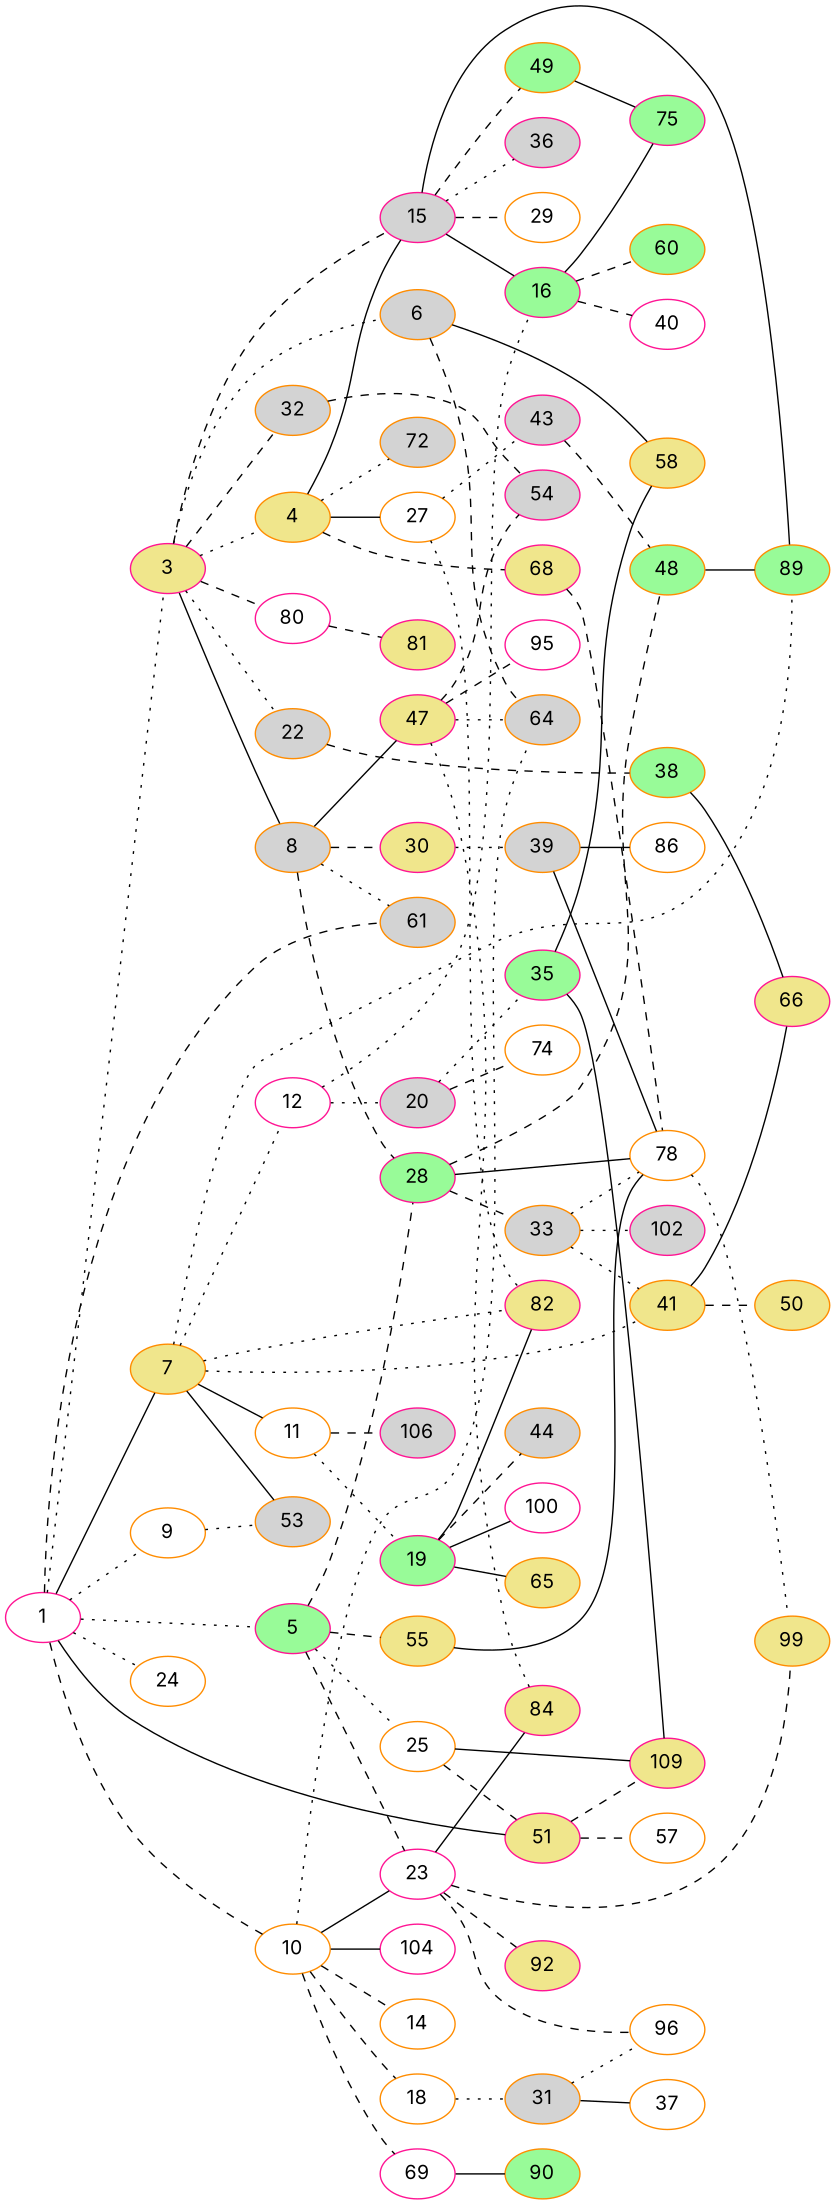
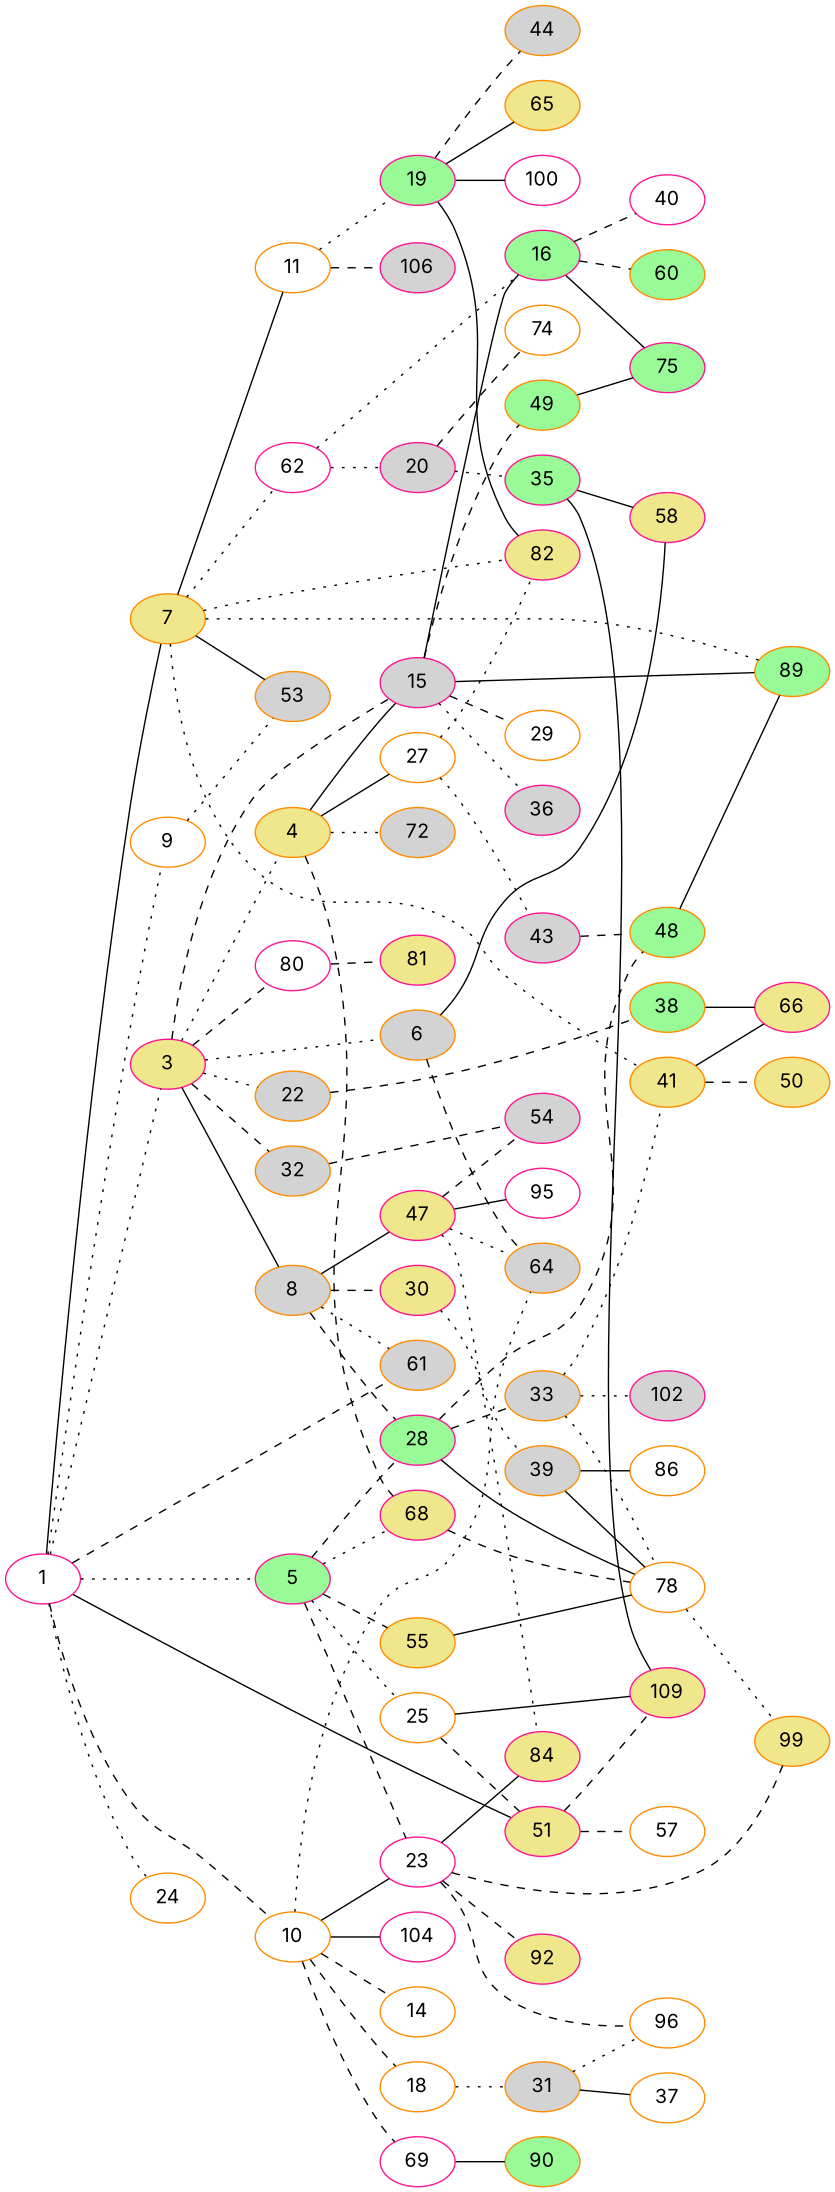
(667, 463) -> (667, 518)
(480, 682) -> (479, 1205)
(293, 1103) -> (293, 468)
none -> (355, 1547)
